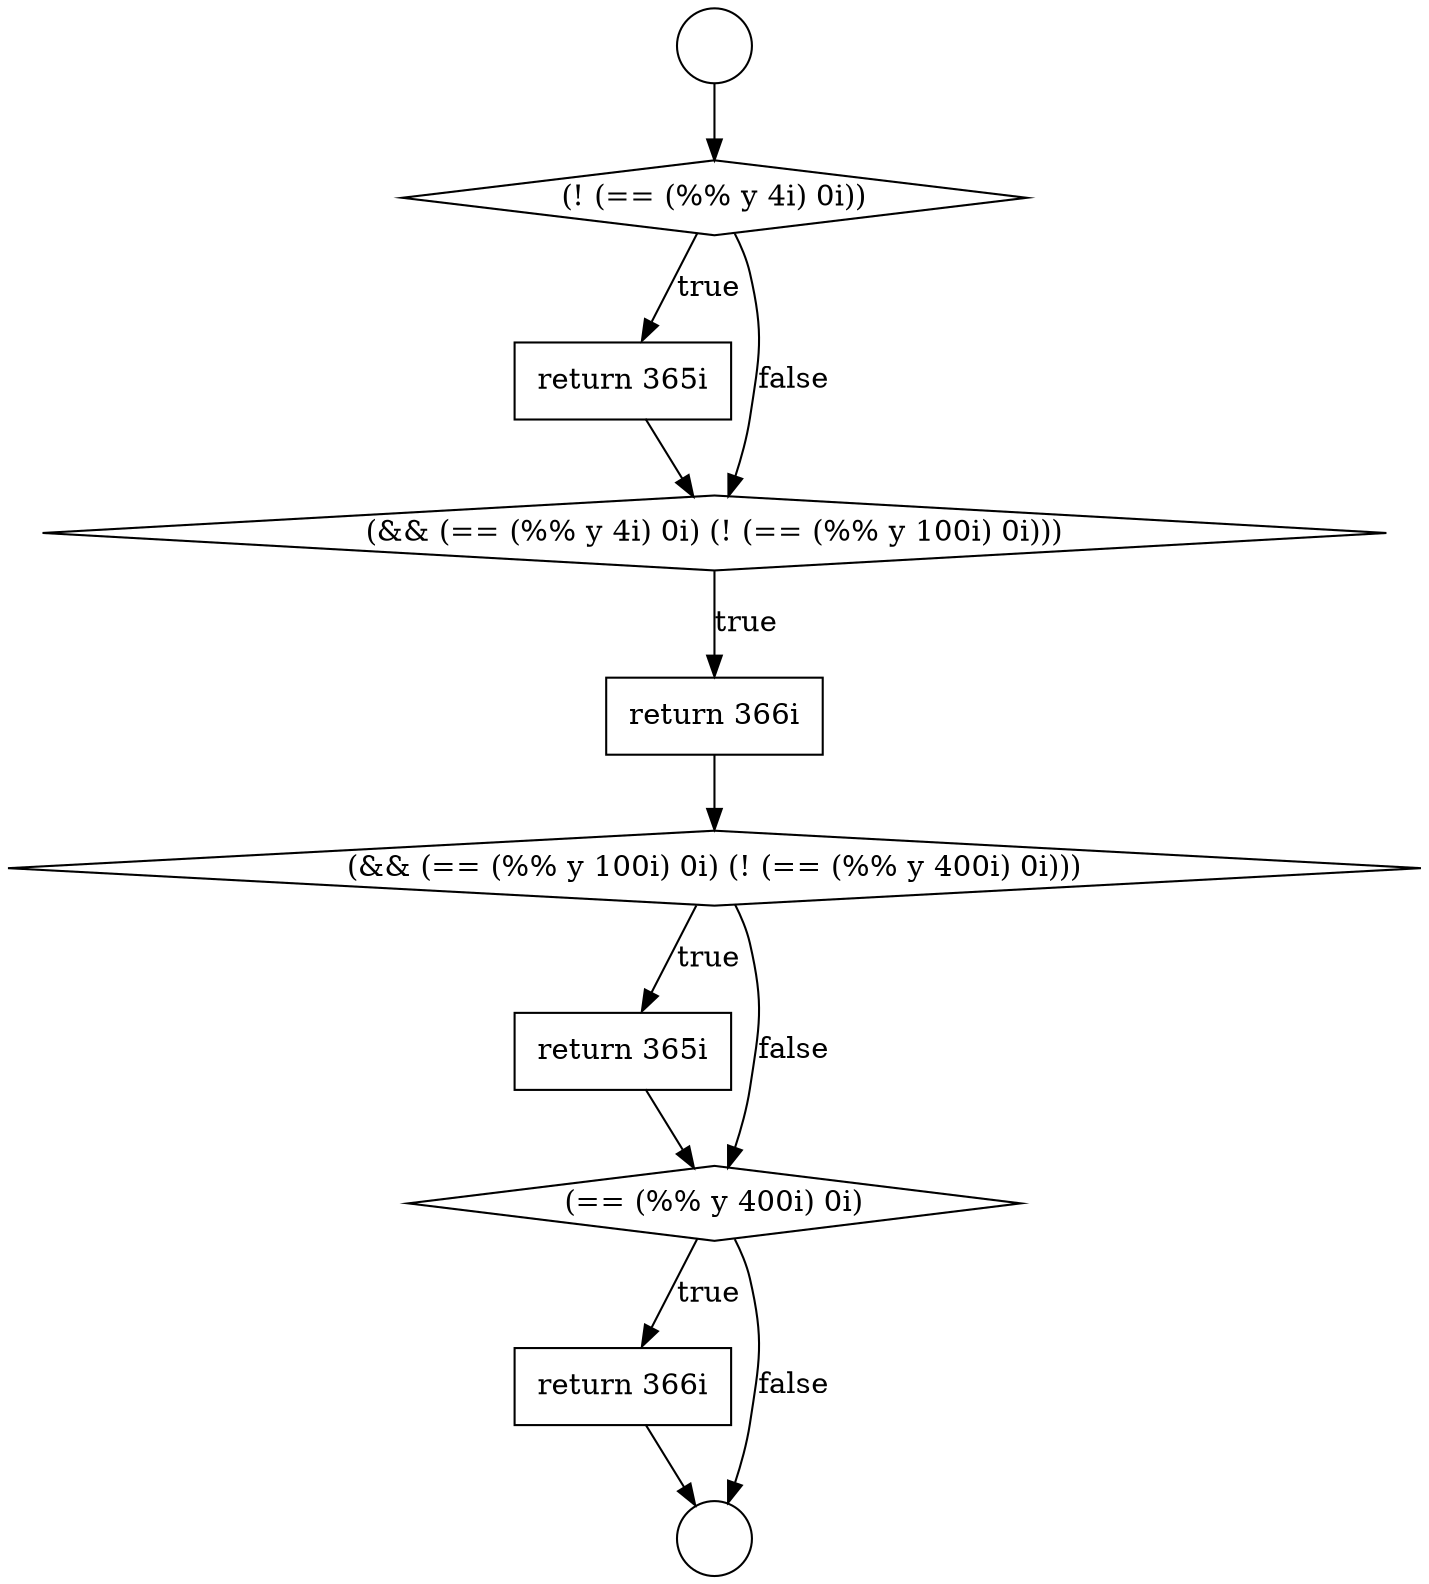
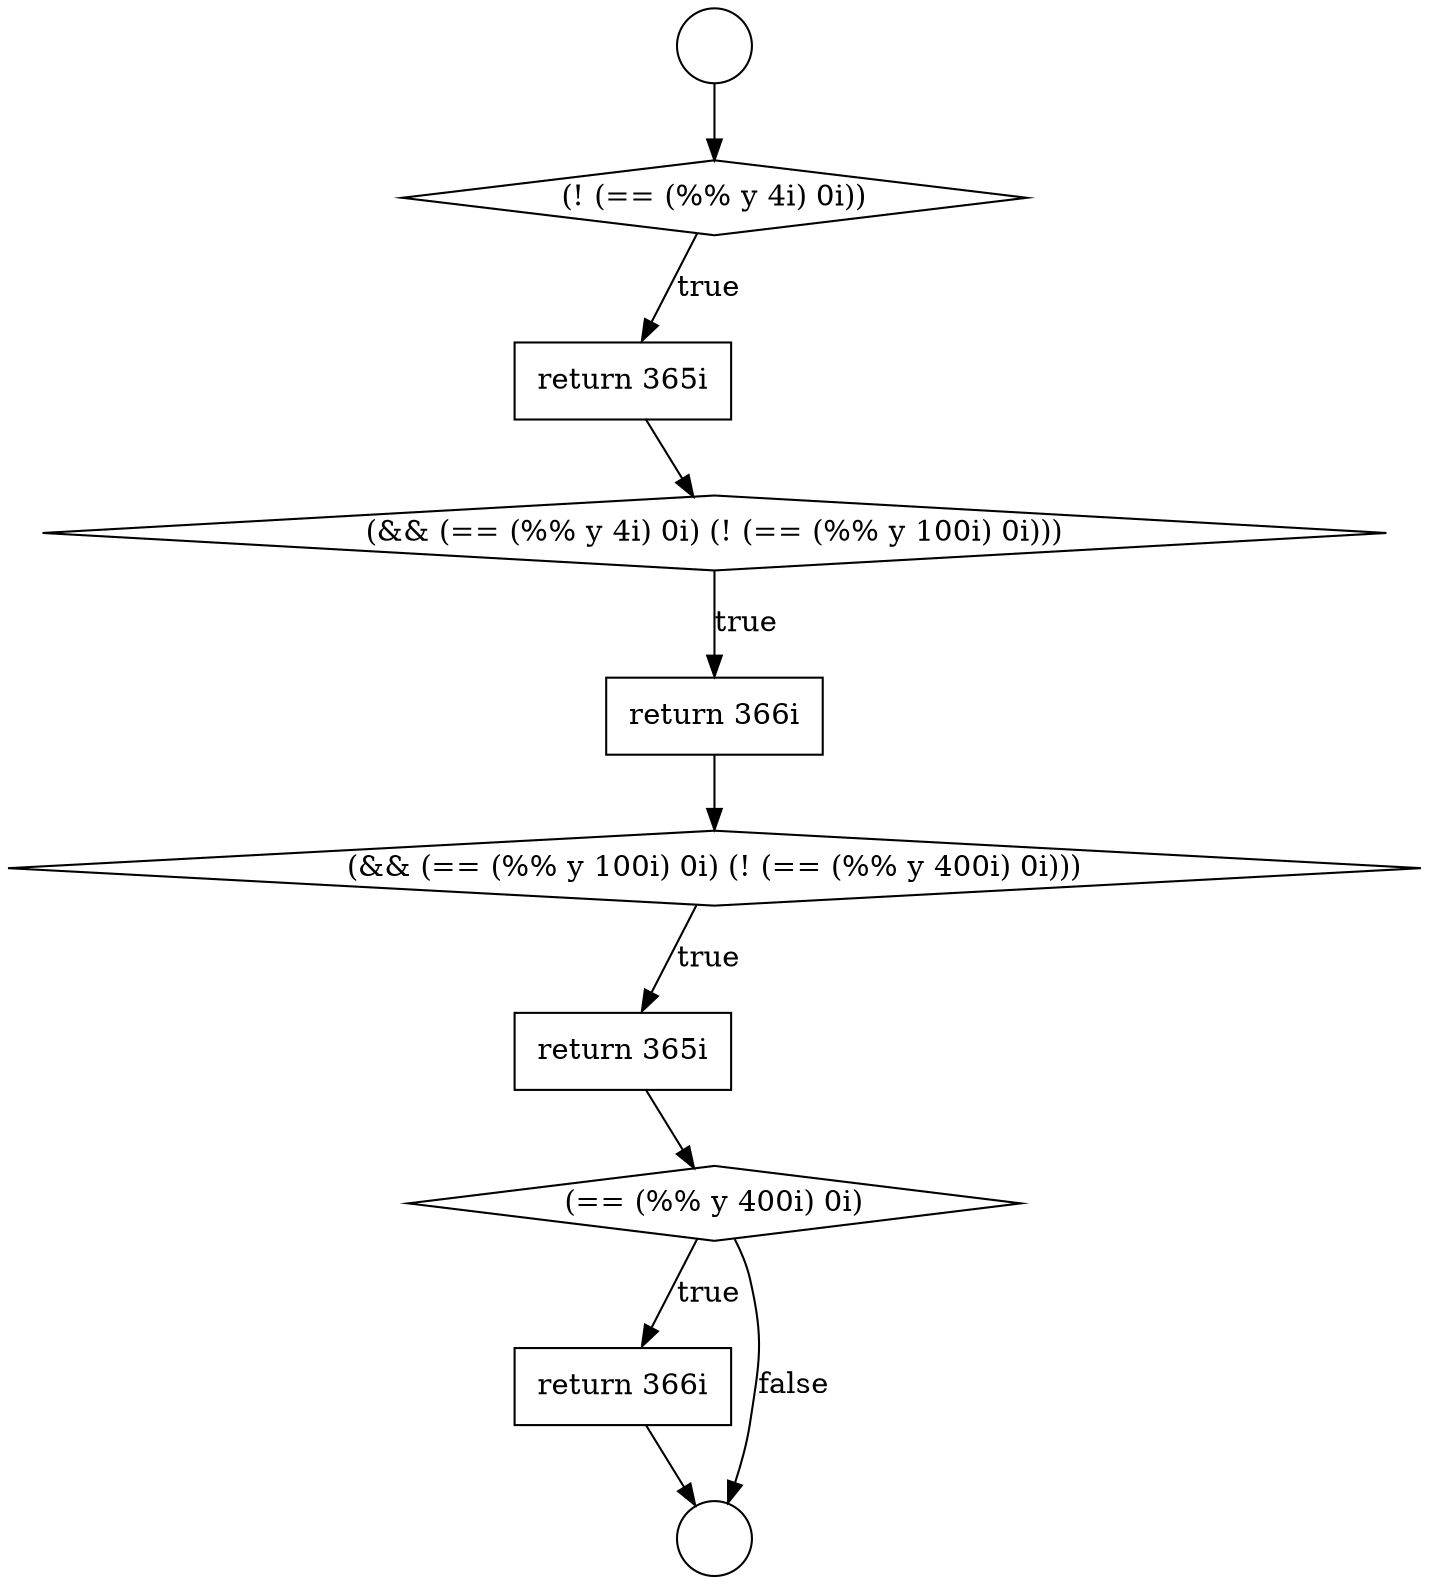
(758, 354) -> none
(758, 1025) -> none
